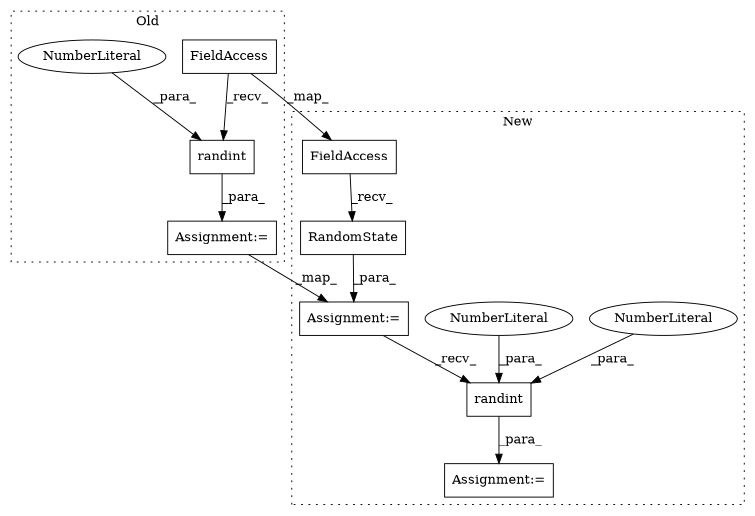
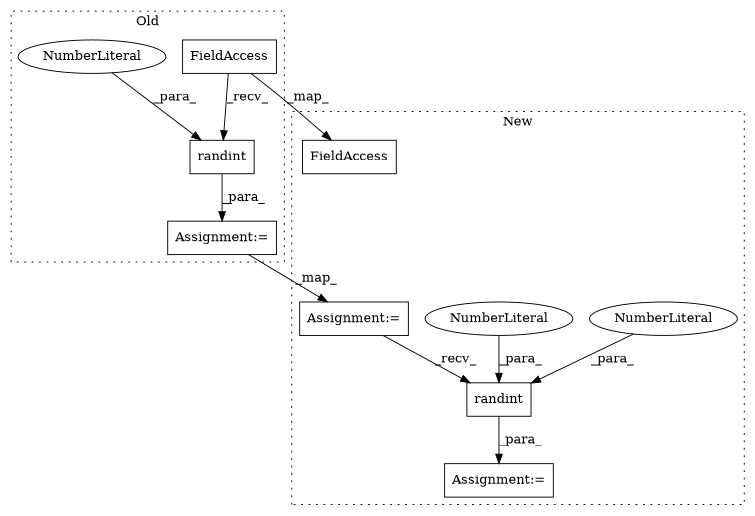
(353, 238) -> none
